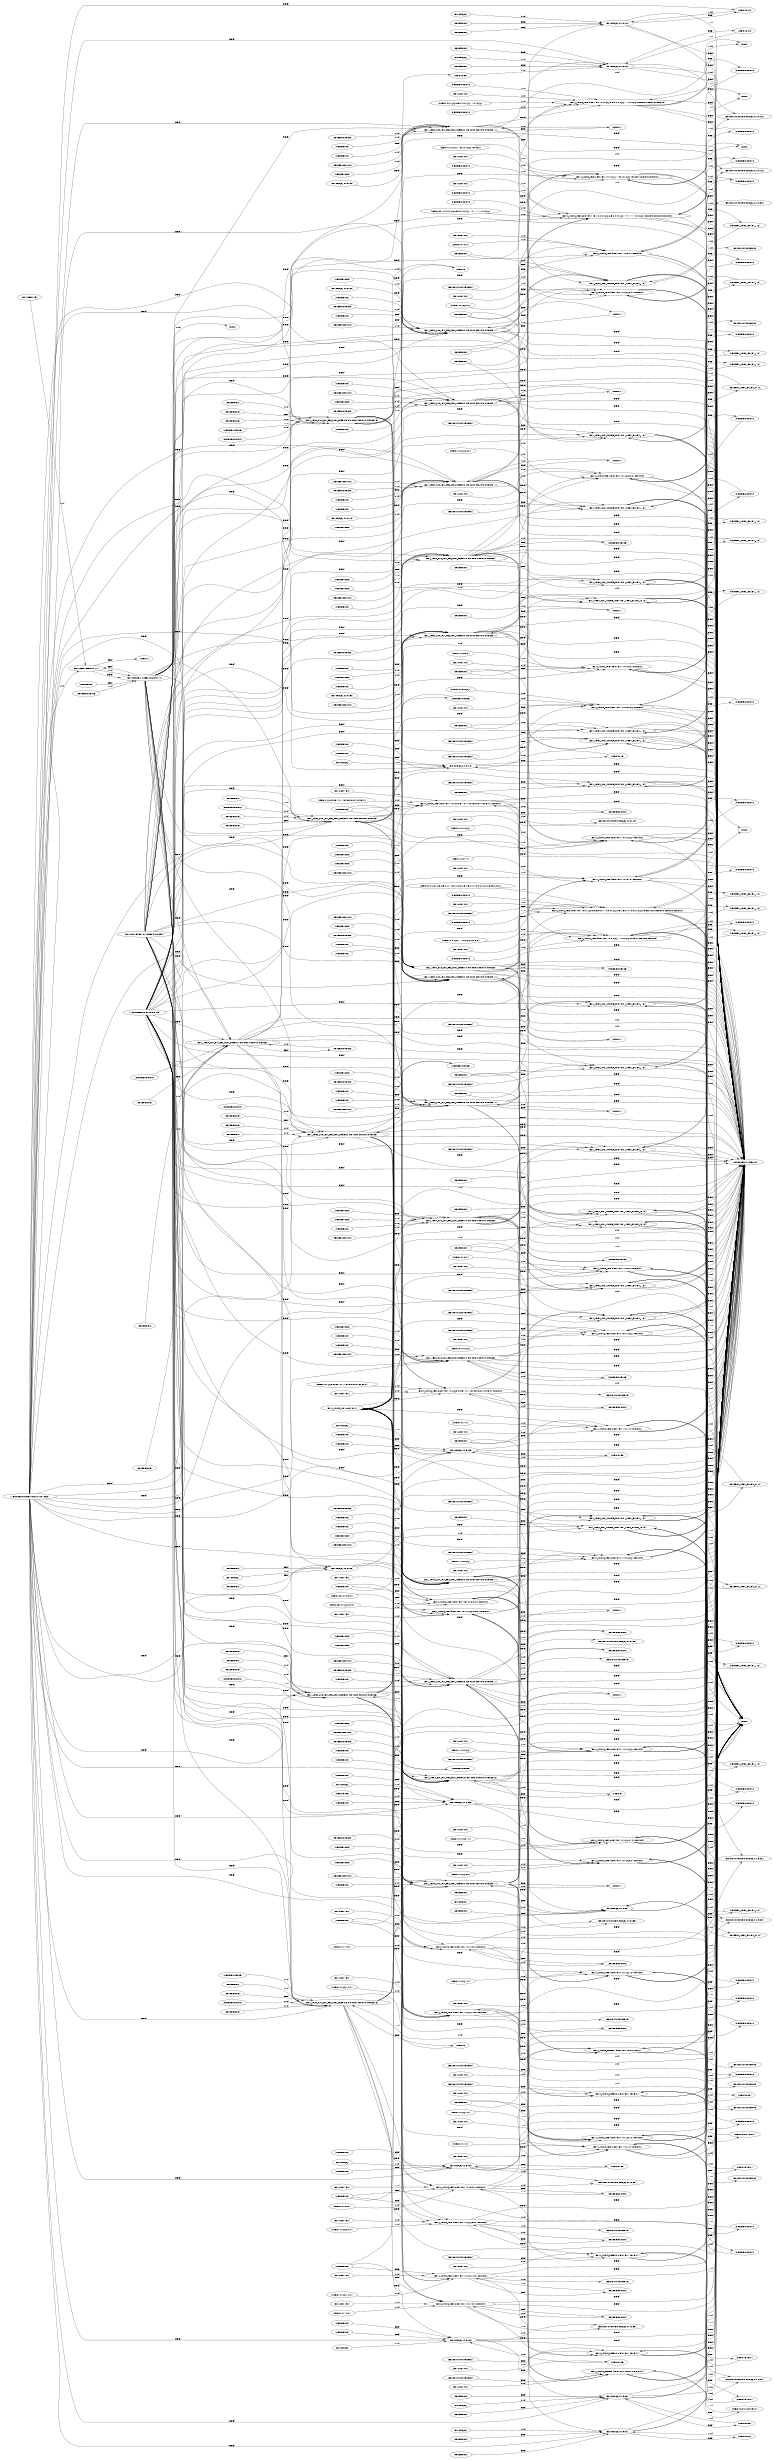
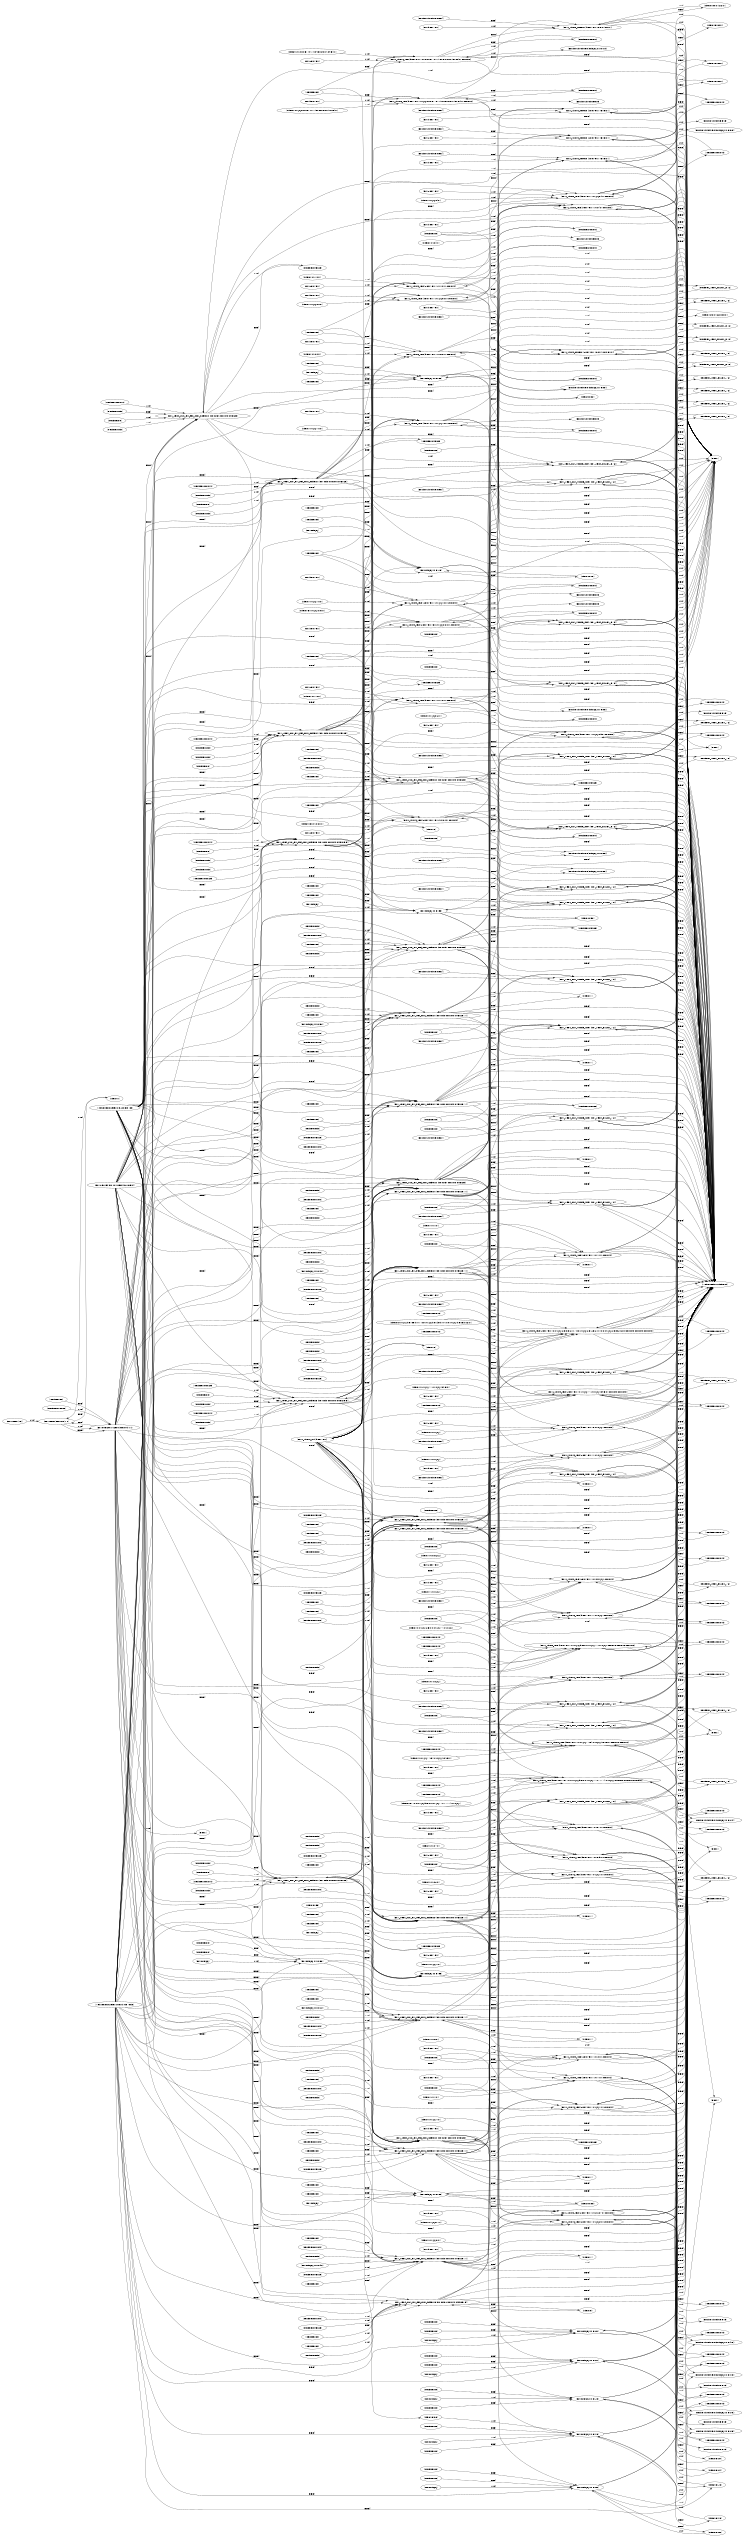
none -> (506, 875)
(145, 1012) -> (115, 1108)
(49, 1079) -> (80, 1251)
(524, 2171) -> (494, 367)
(532, 2332) -> none
